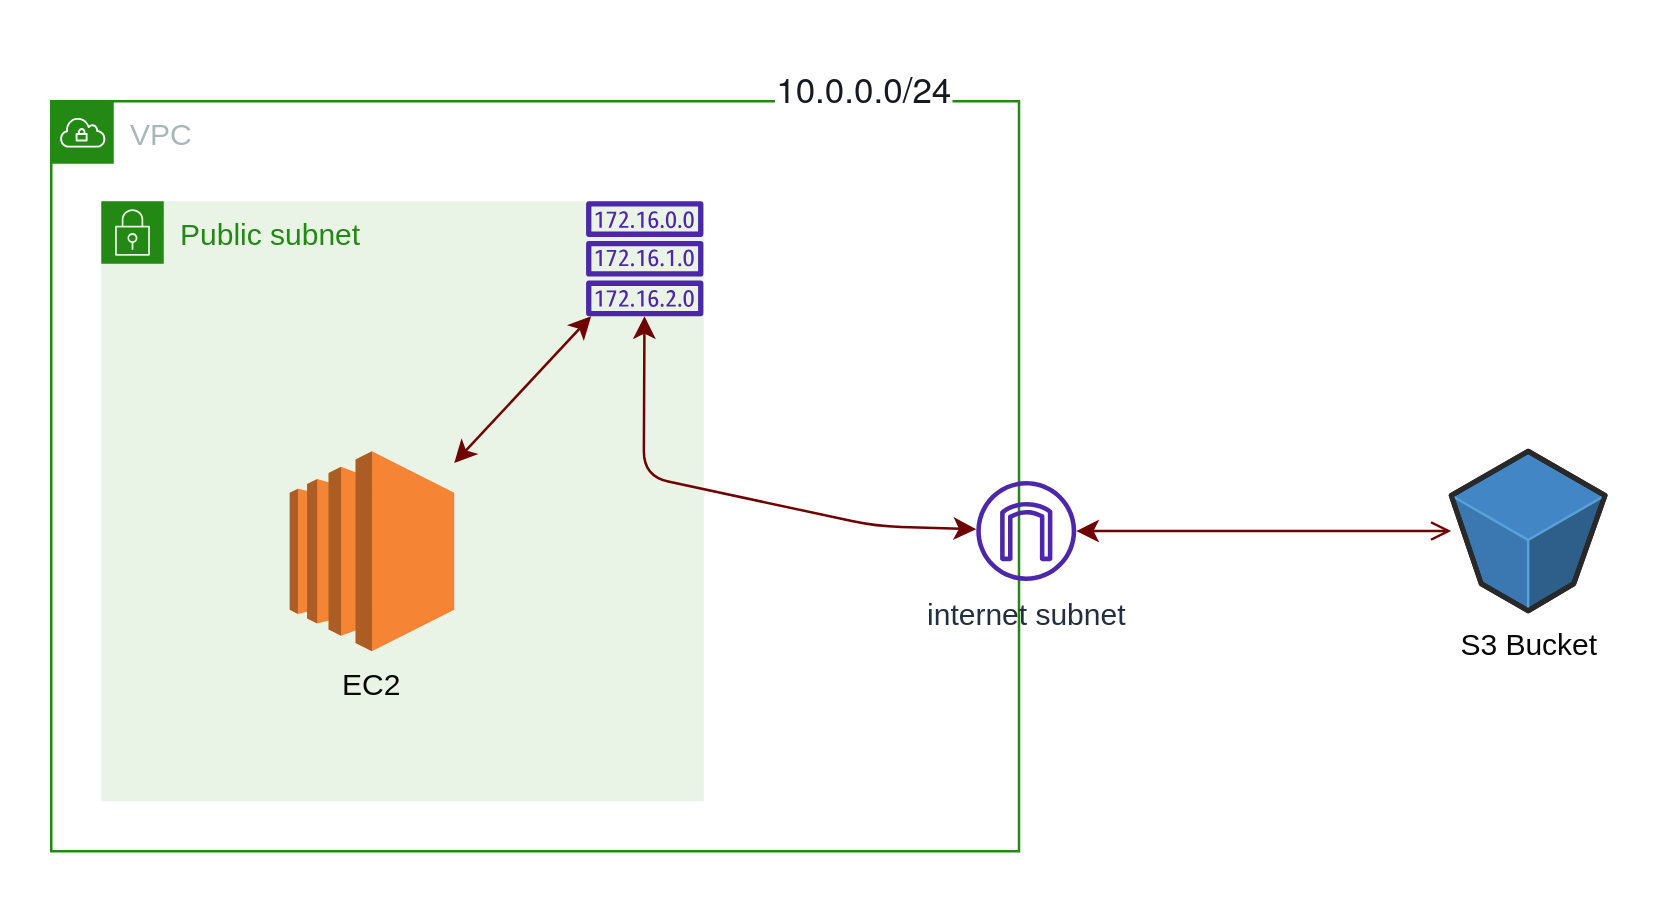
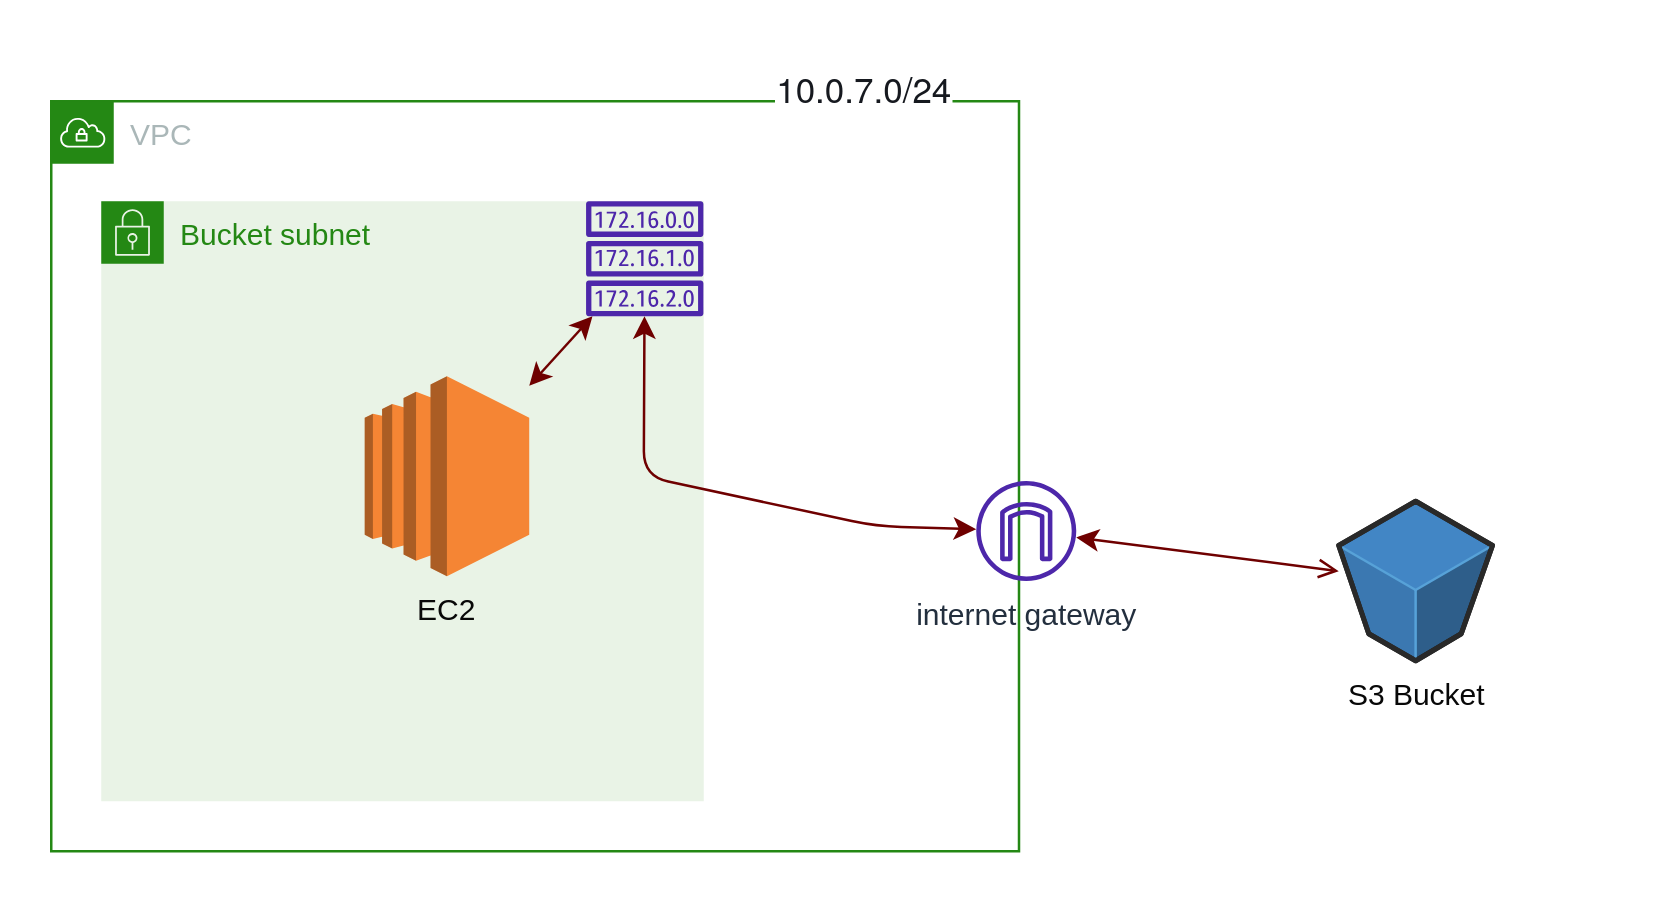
(865, 89) -> (865, 89)
(279, 237) -> (287, 237)
(1528, 531) -> (1416, 581)
(372, 551) -> (447, 476)
(1028, 617) -> (1028, 617)
